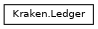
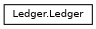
(49, 15) -> (48, 15)
